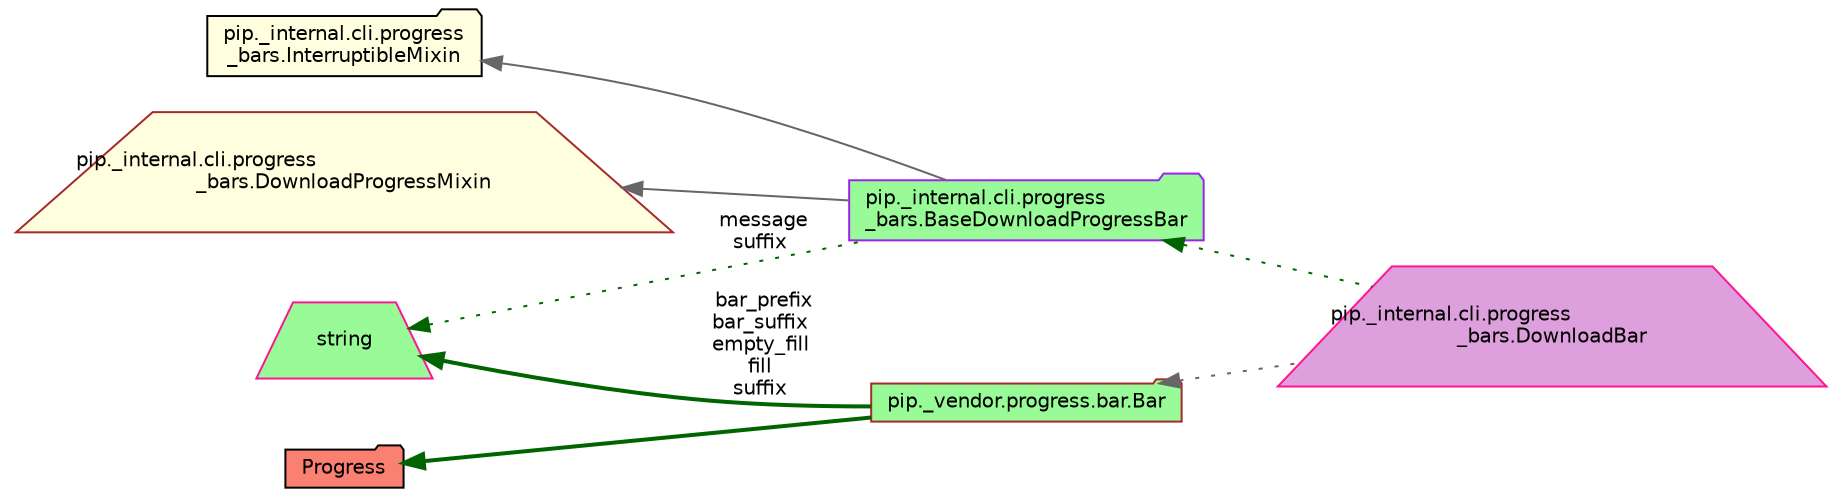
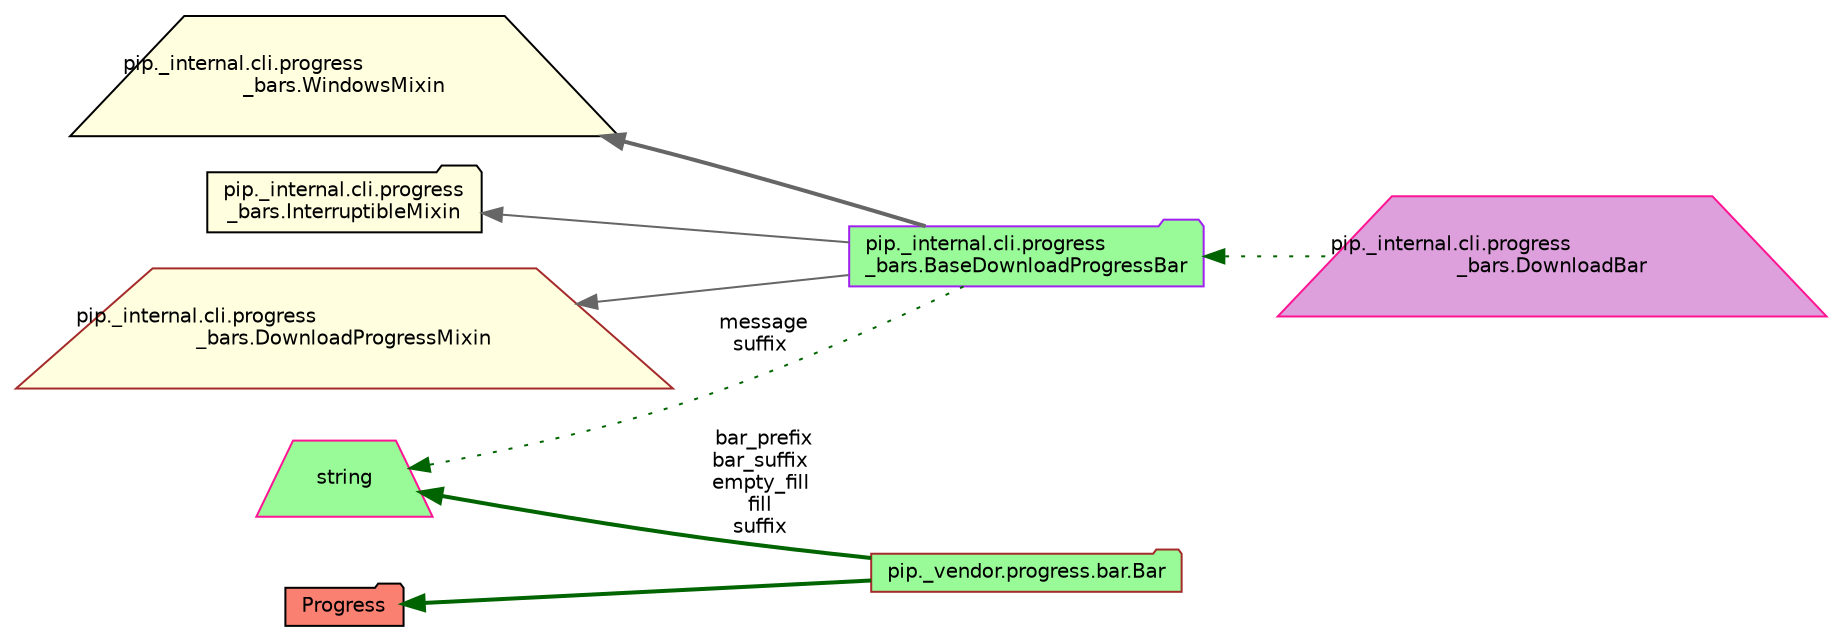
none -> (344, 76)
(1240, 372) -> none
